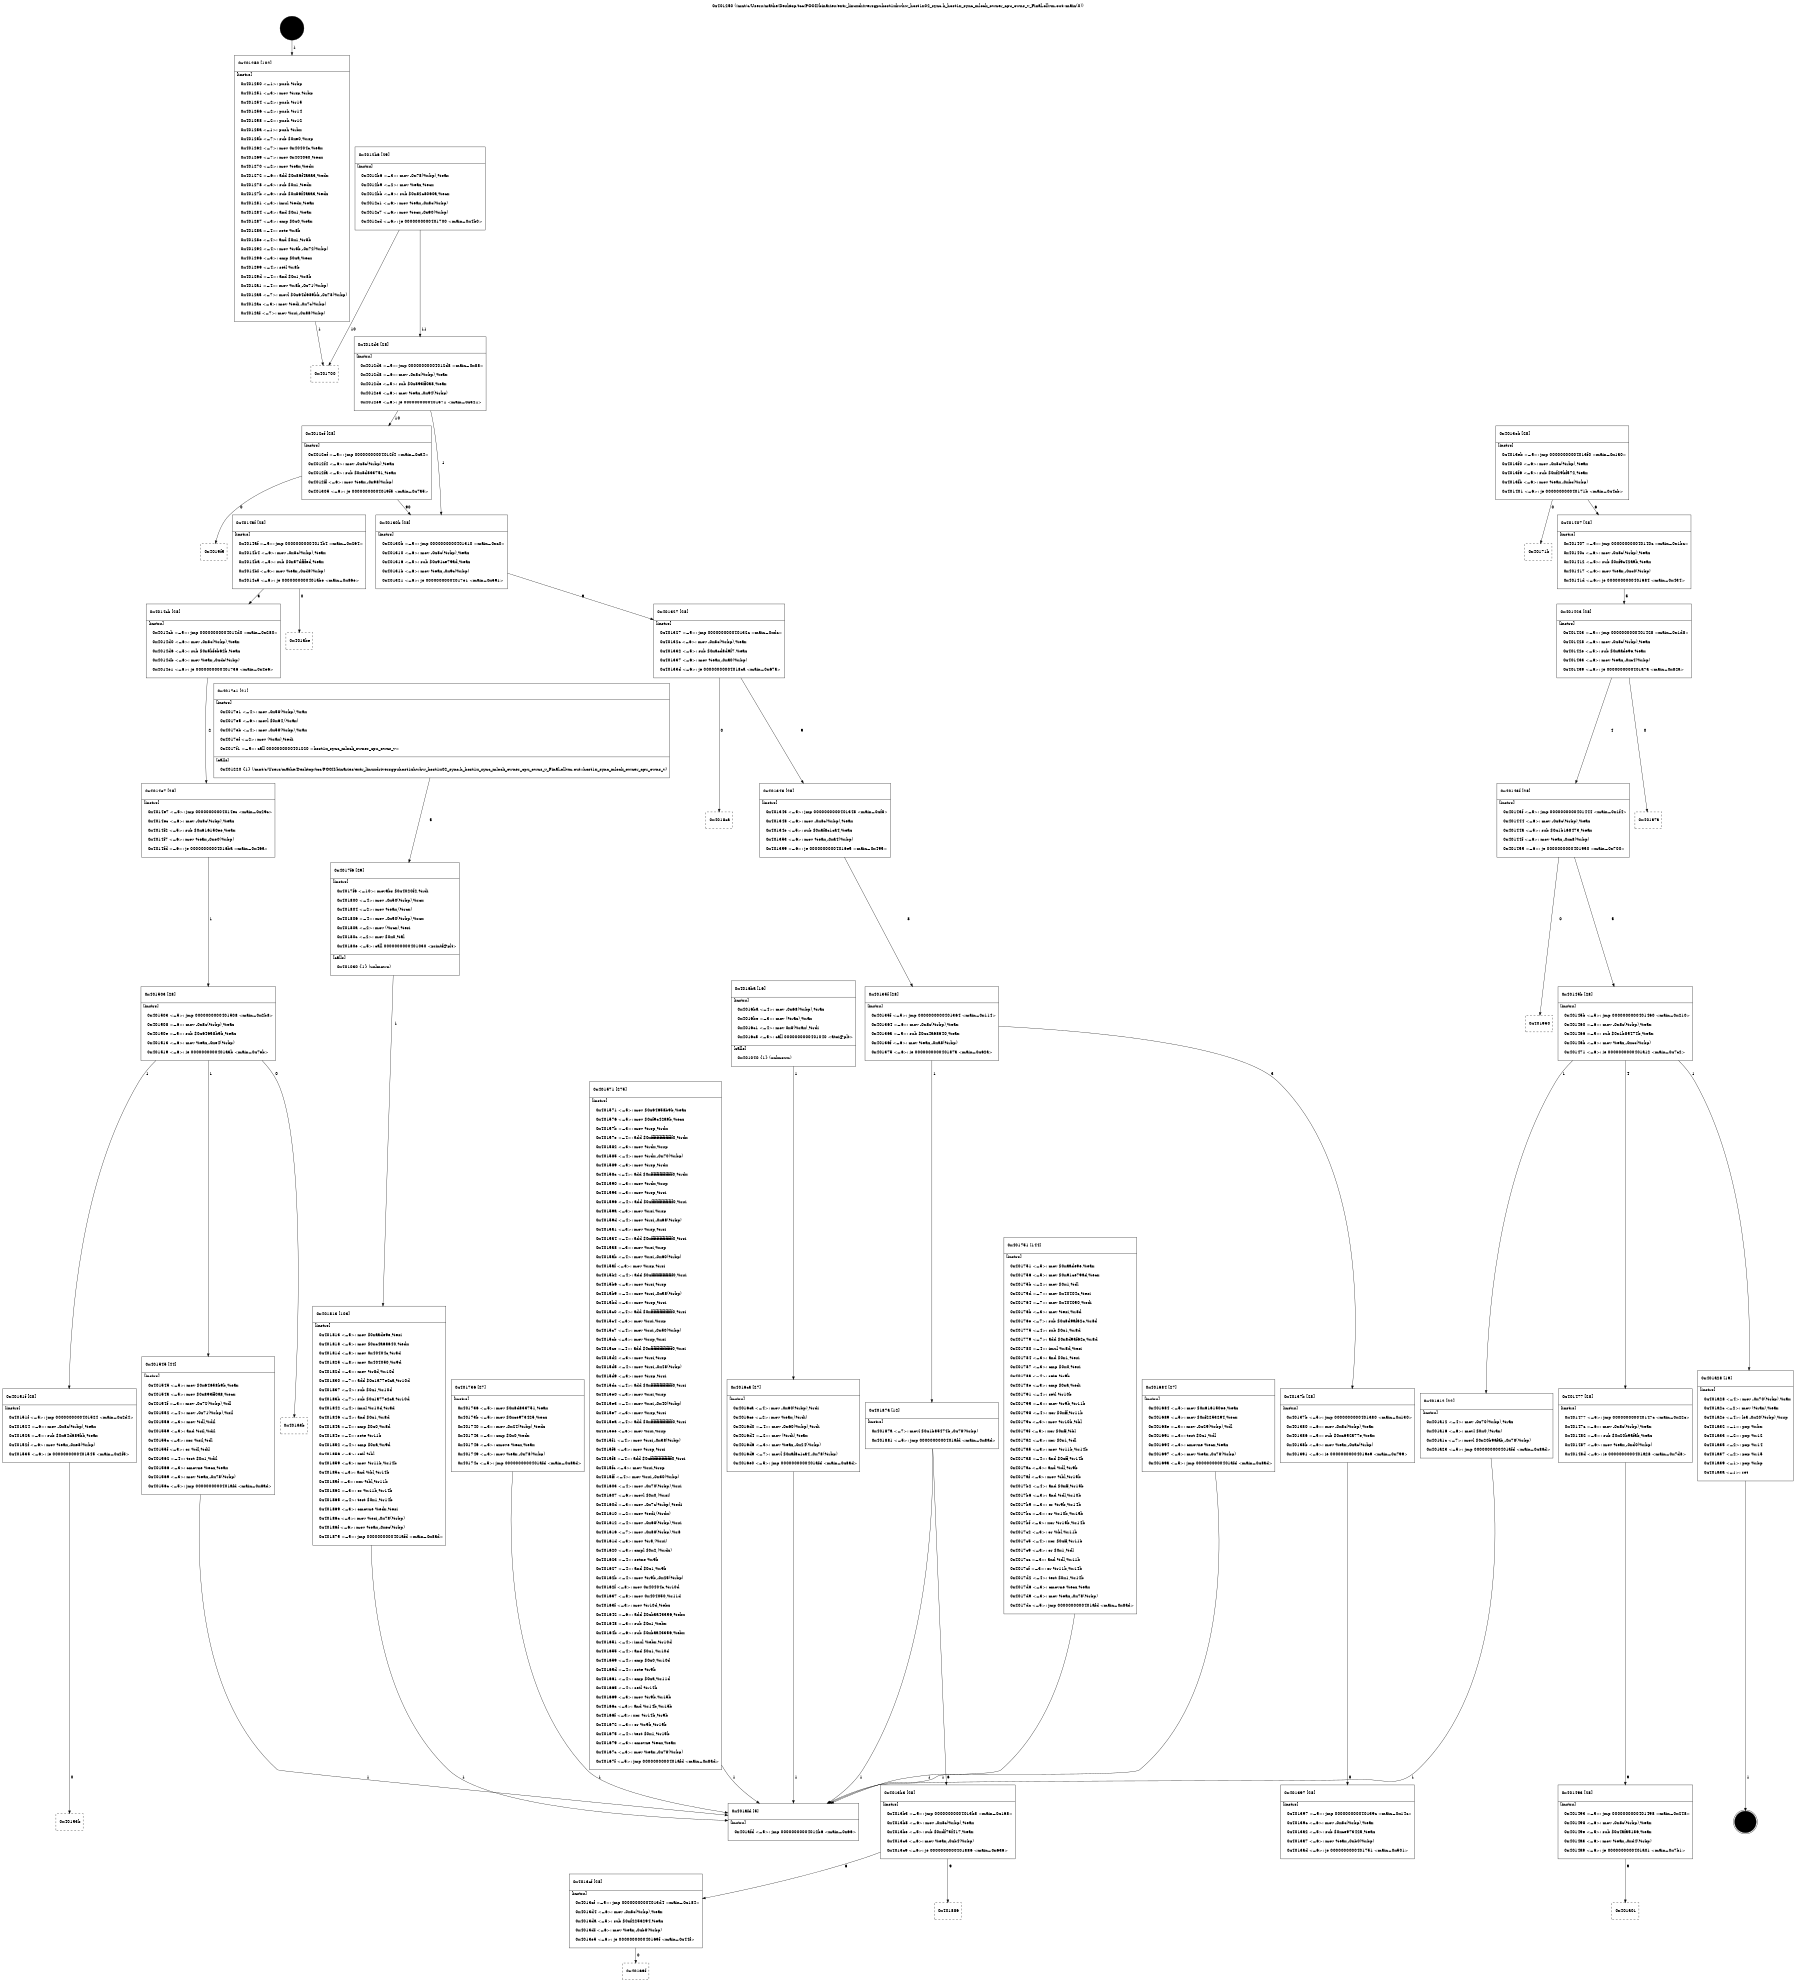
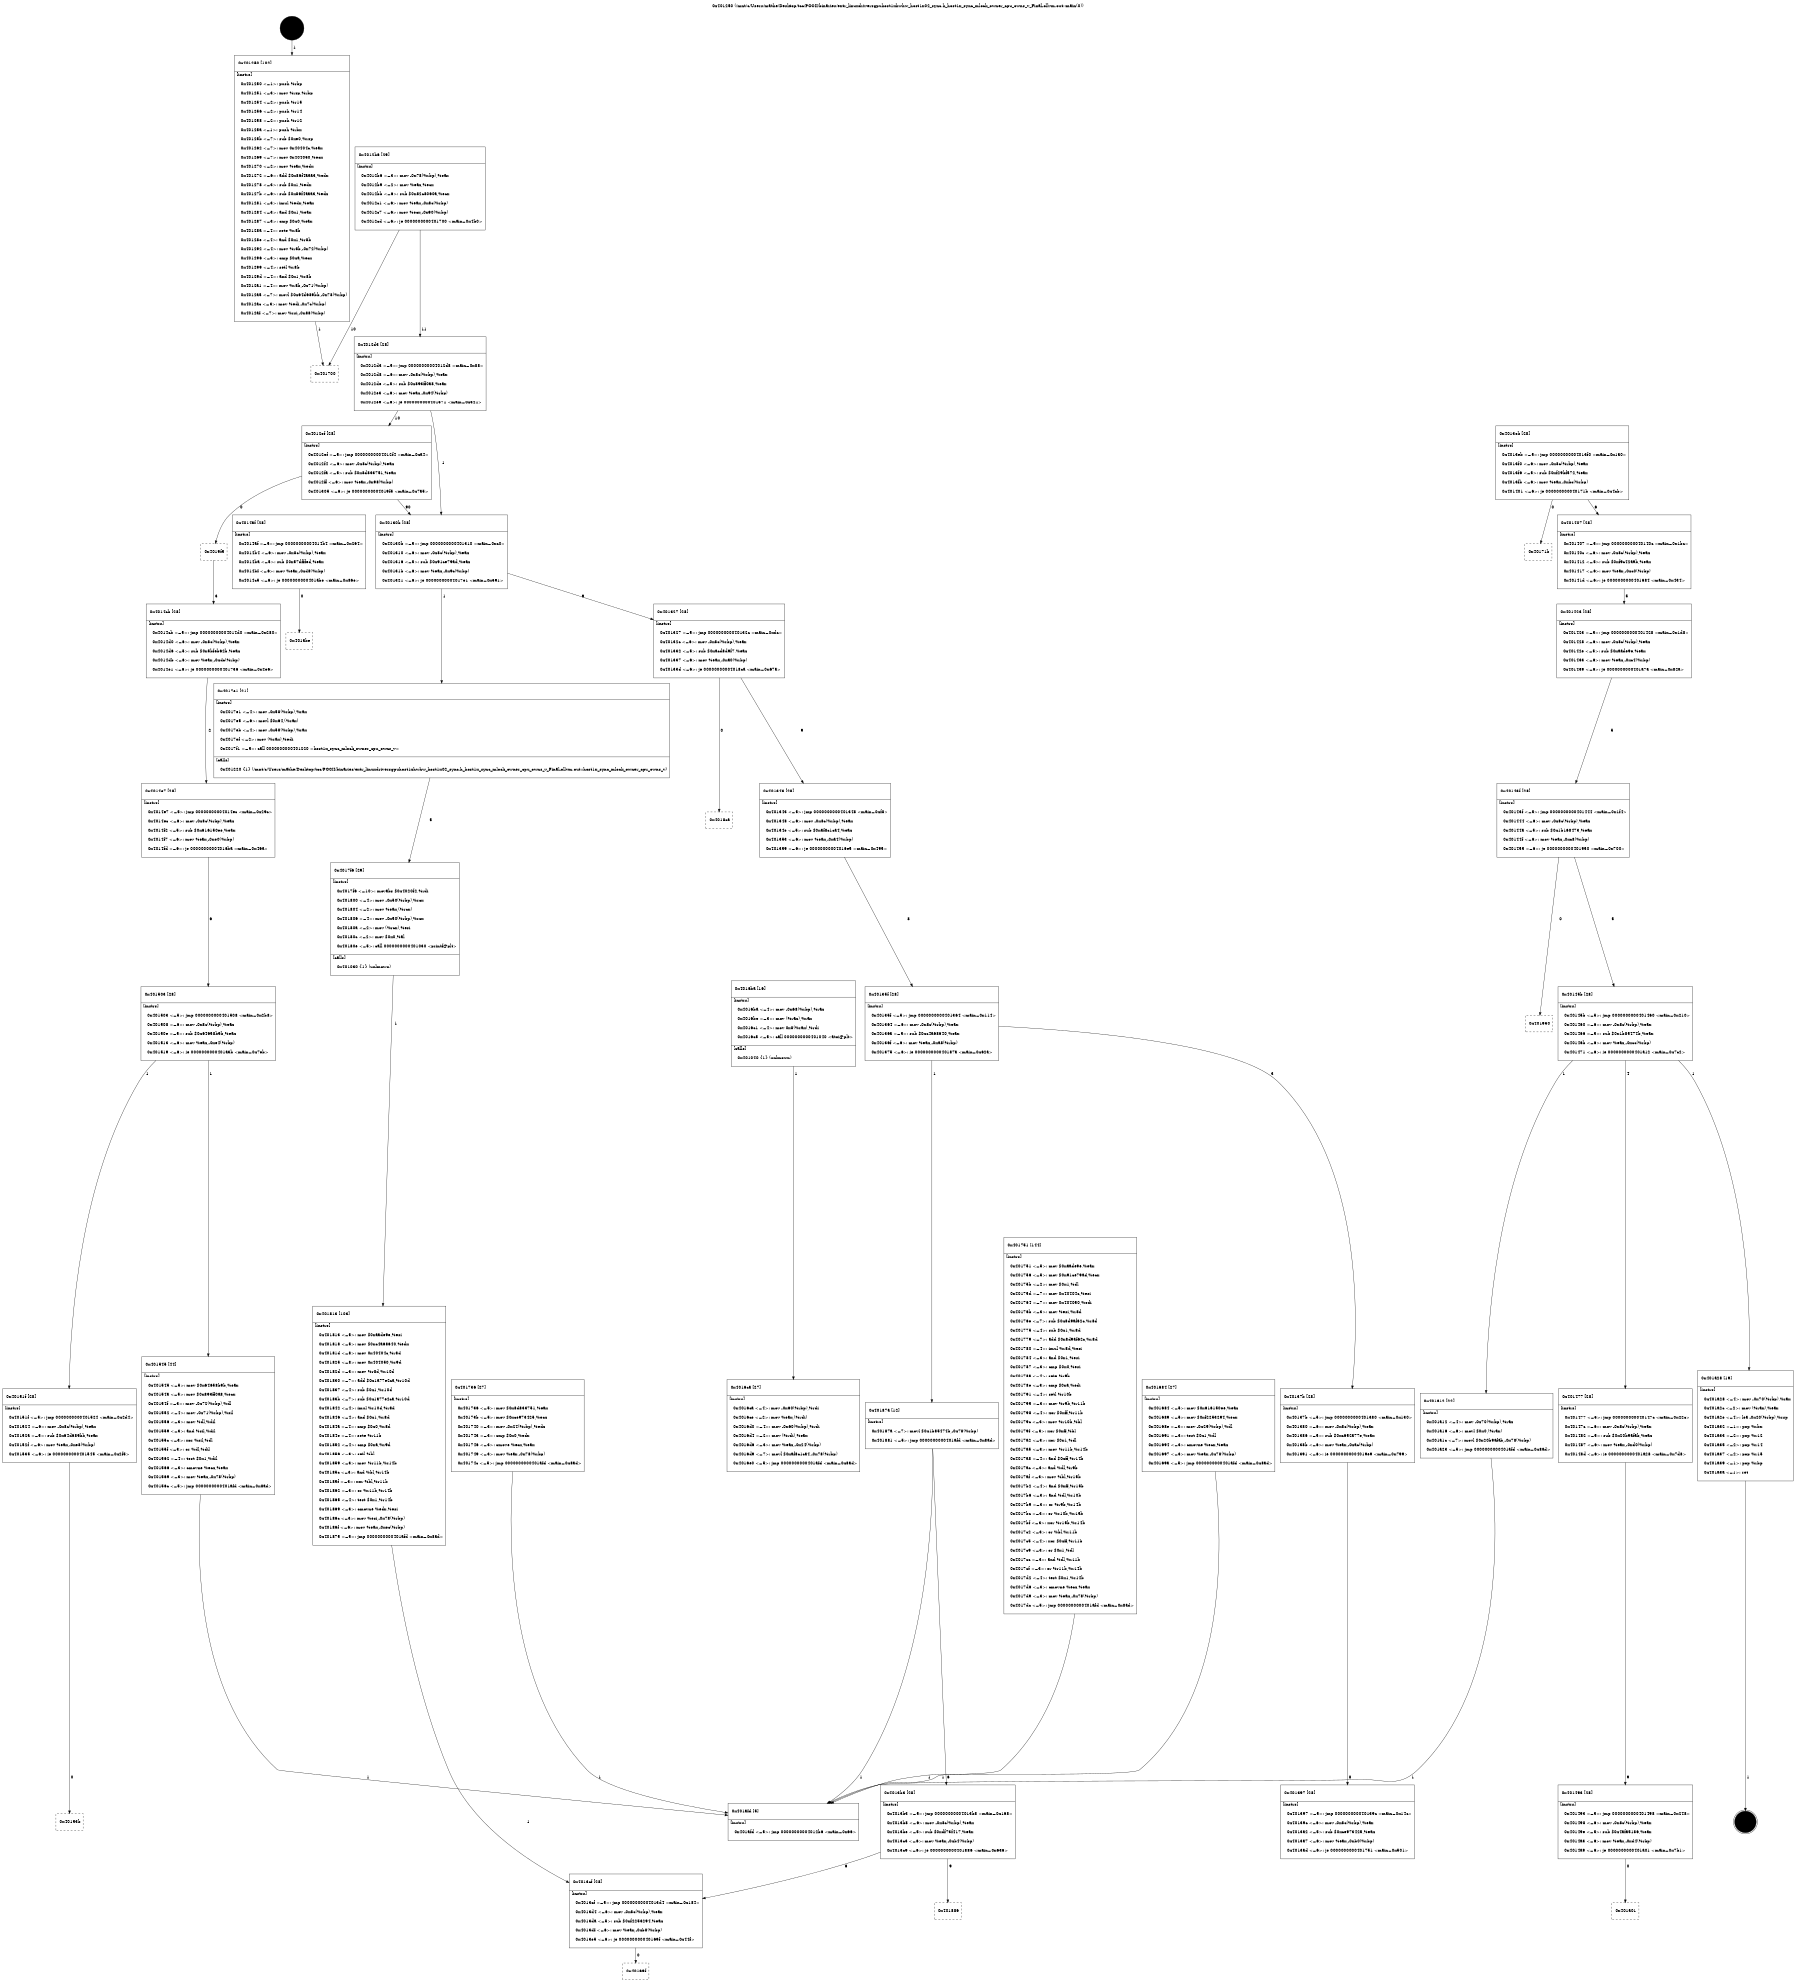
(257, 595) -> (214, 581)
none -> (442, 635)
(1611, 731) -> (1611, 731)
(1648, 820) -> none
(210, 919) -> (210, 919)
(294, 1426) -> none
(656, 1426) -> none
(793, 1636) -> none
(466, 1781) -> (437, 1739)
(1627, 1866) -> (1627, 1866)
